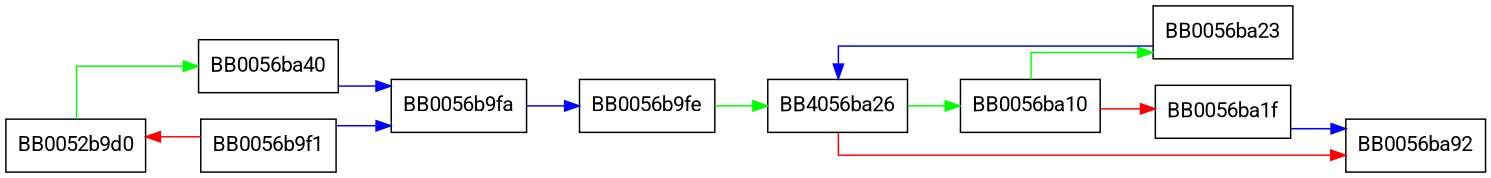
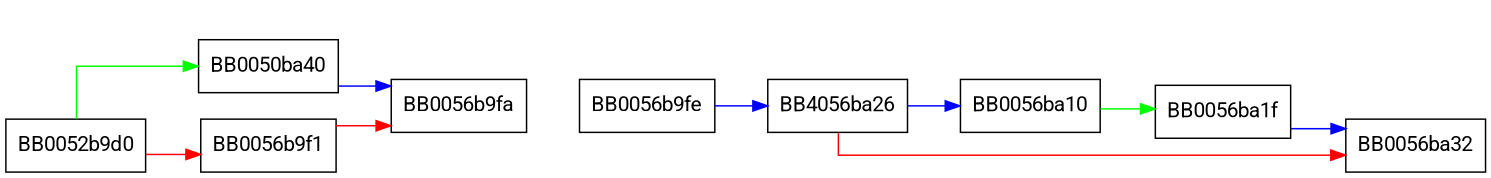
(1223, 32) -> none
(268, 66) -> (268, 66)
(546, 106) -> none
(734, 106) -> (734, 106)
(926, 106) -> (926, 106)
(1120, 109) -> (1120, 109)
(356, 126) -> (356, 126)
(180, 137) -> (166, 154)
(1416, 146) -> (1416, 146)
